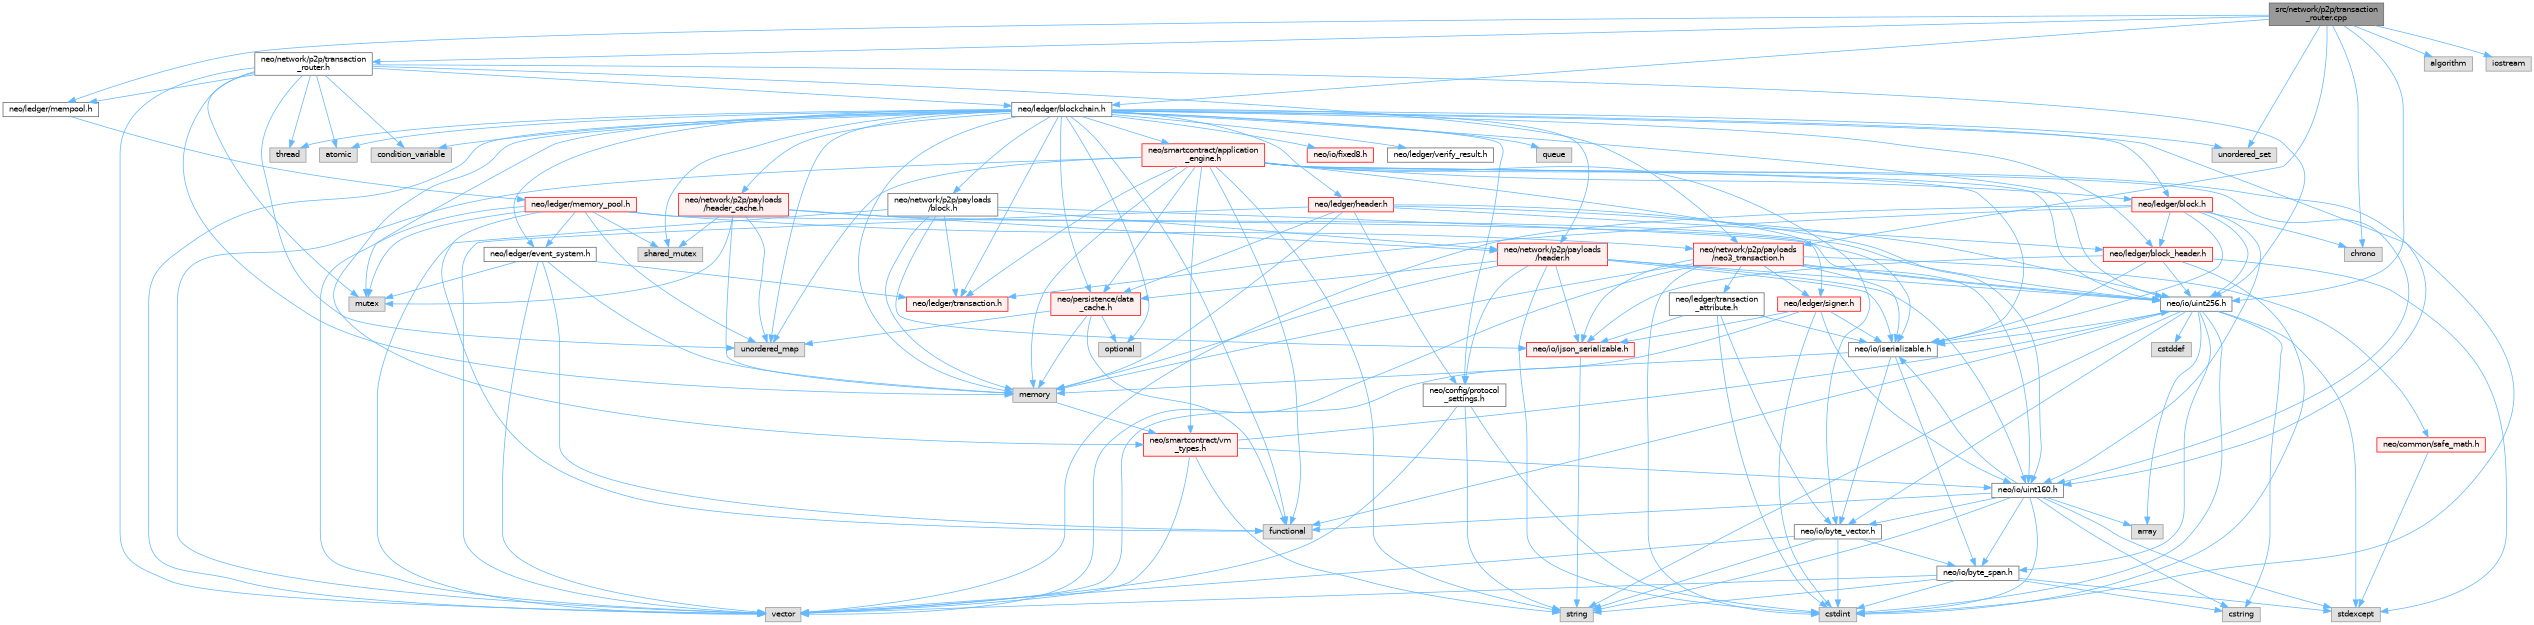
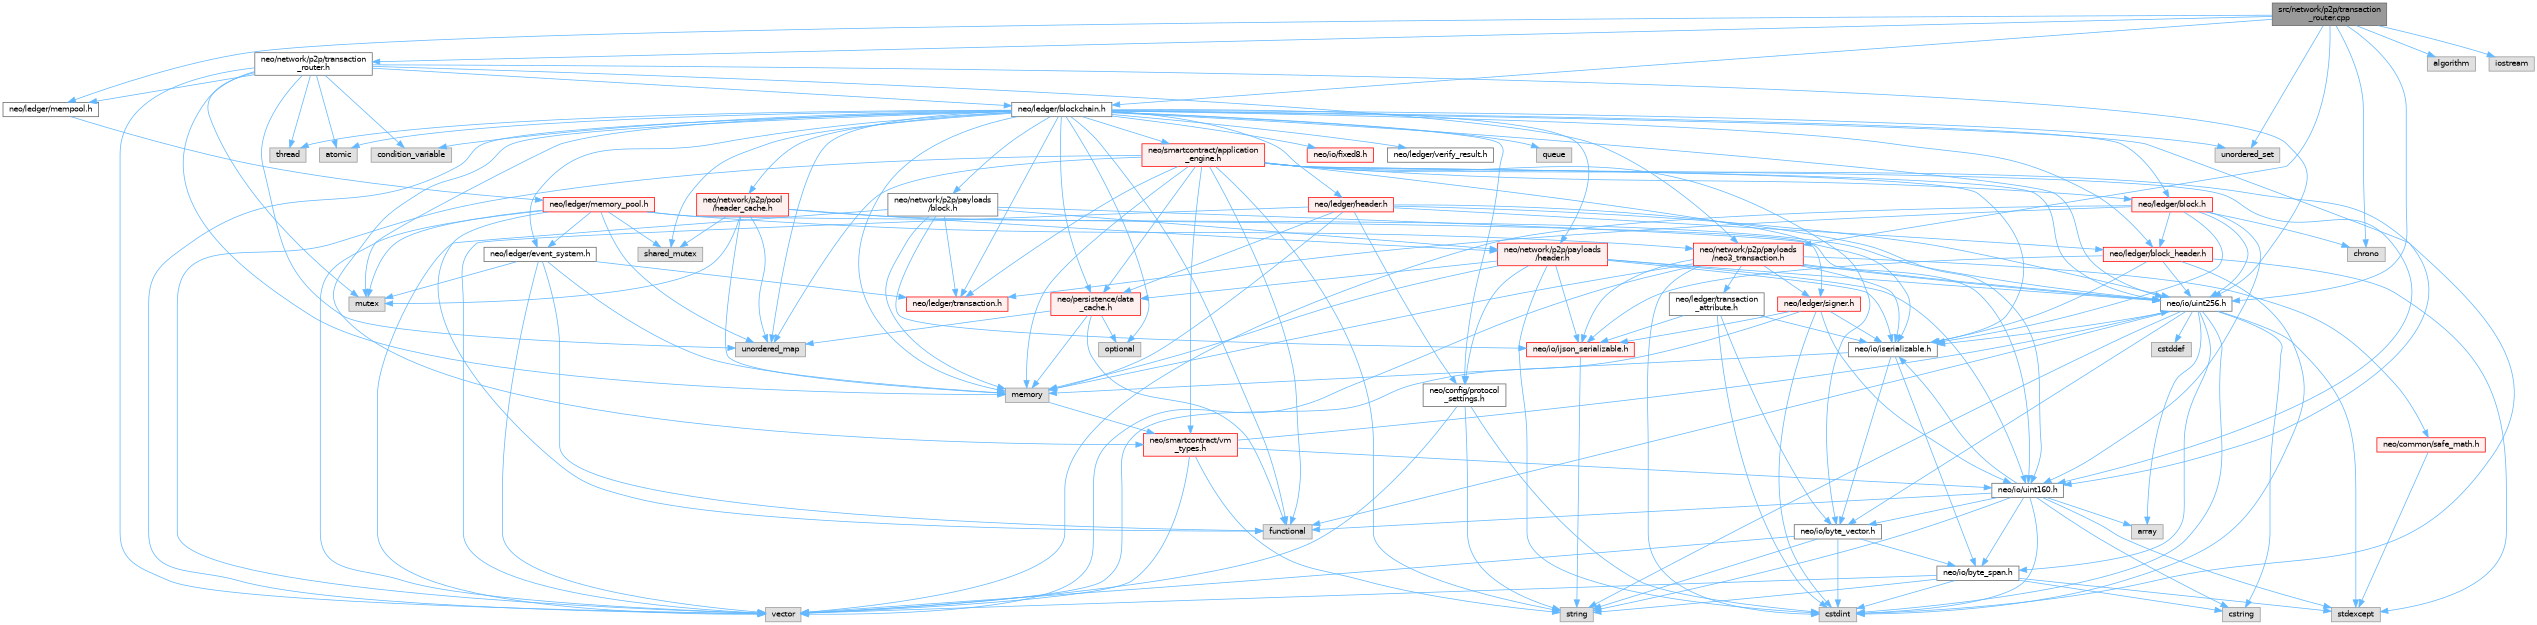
(734, 205) -> (743, 205)
